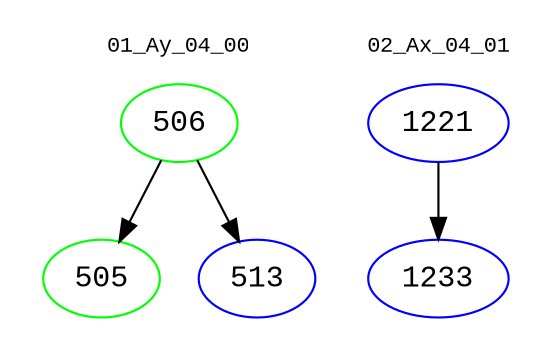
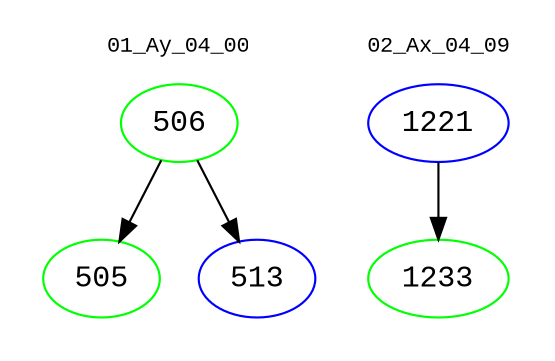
(440, 46) -> (440, 46)
(438, 279) -> (438, 279)
